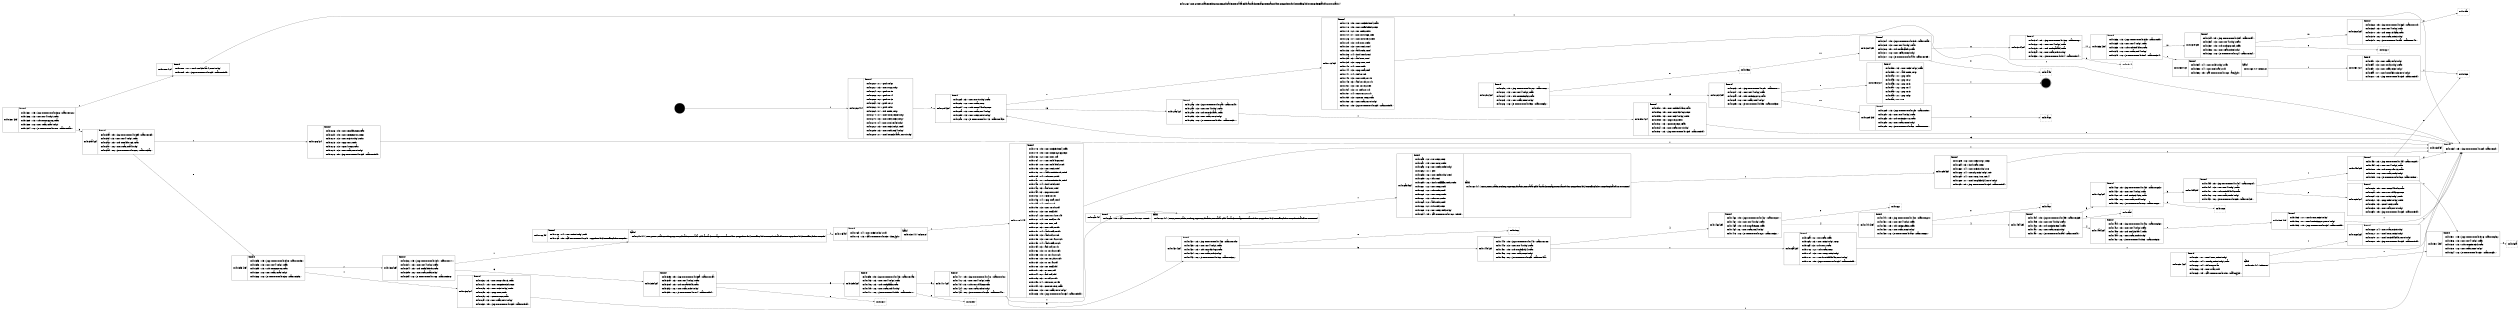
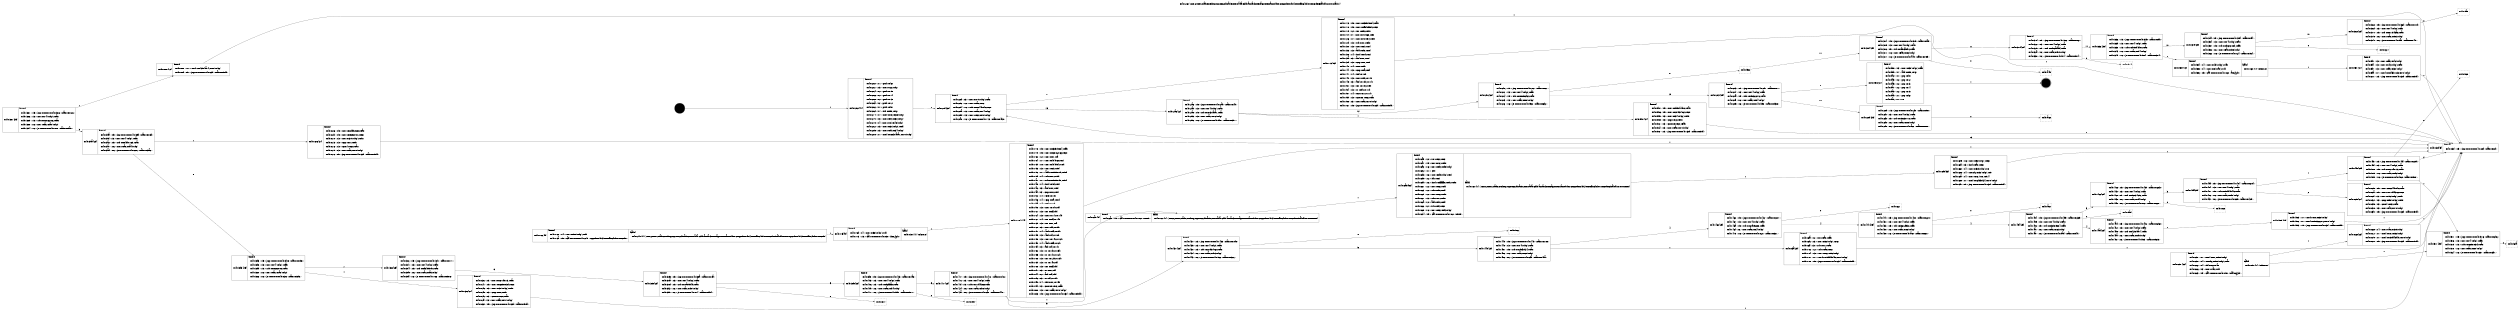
(2438, 72) -> (2444, 106)
none -> (1358, 114)
(541, 253) -> none
